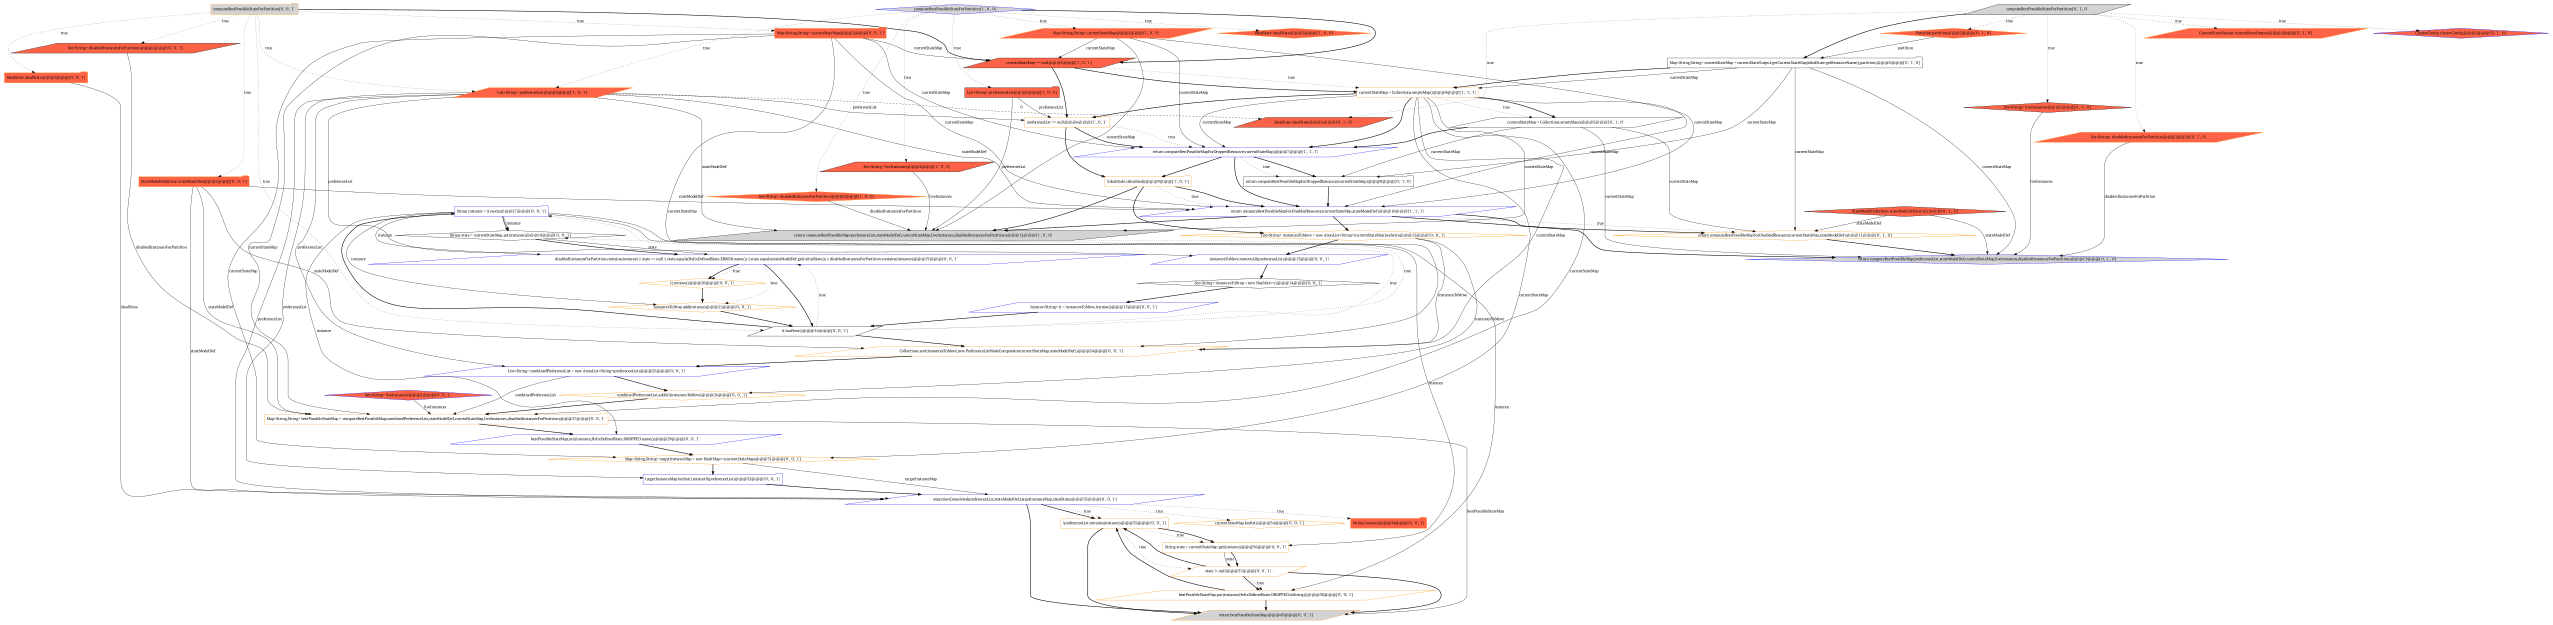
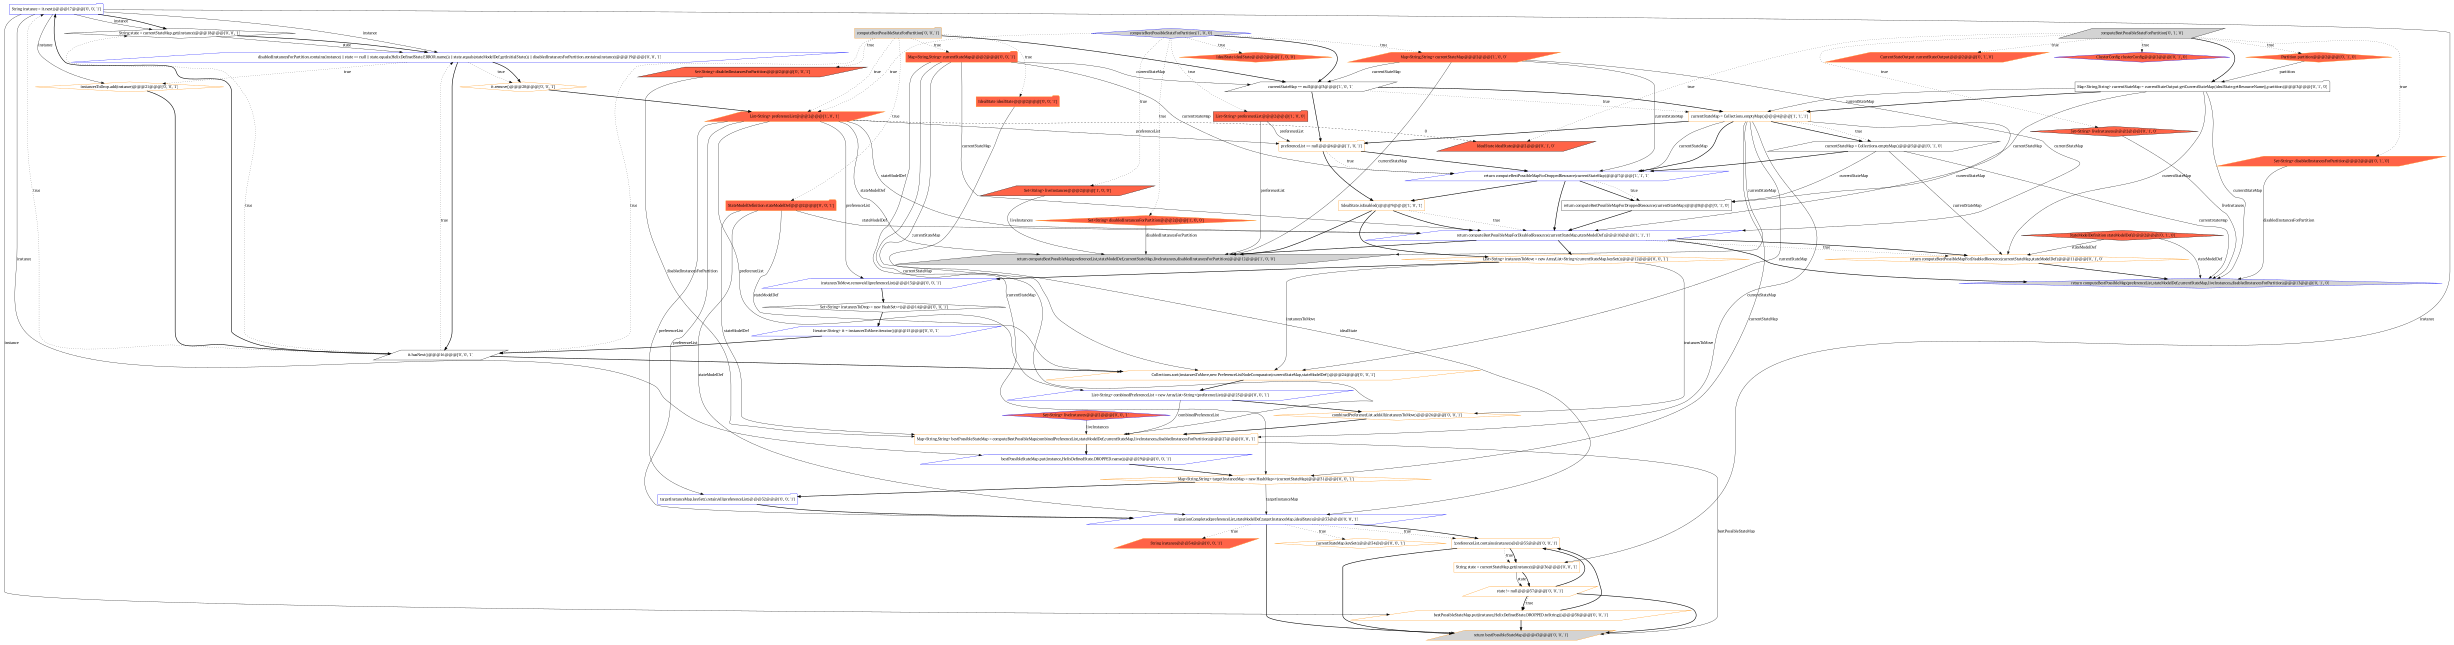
(1049, 63) -> (1311, 87)
(702, 294) -> (648, 101)
(1389, 523) -> (1186, 543)
(1147, 560) -> none
